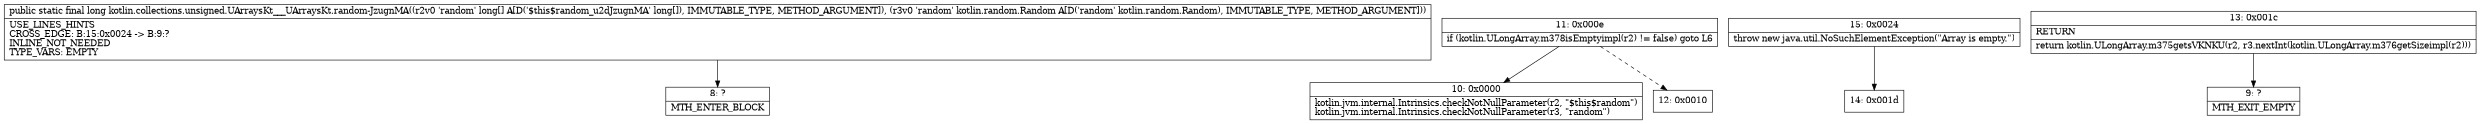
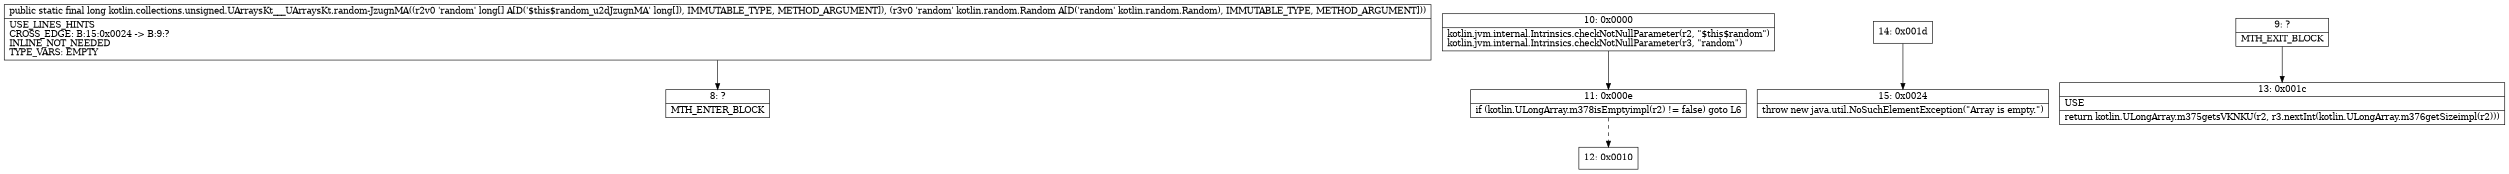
(2056, 32) -> (2075, 103)
(1534, 63) -> (1608, 67)
(1874, 65) -> (1903, 63)
(2254, 67) -> (2282, 61)
(2254, 108) -> (2282, 39)
